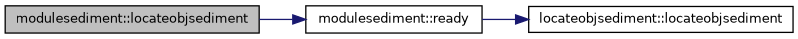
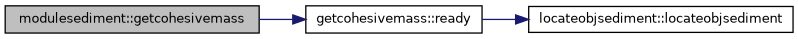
(132, 19) -> (132, 19)
(394, 19) -> (394, 19)
